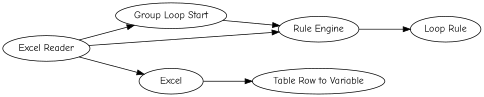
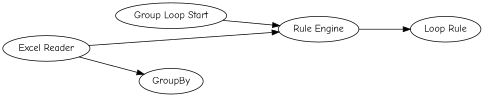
(103, 34) -> none
(171, 81) -> (171, 81)
(319, 81) -> none
